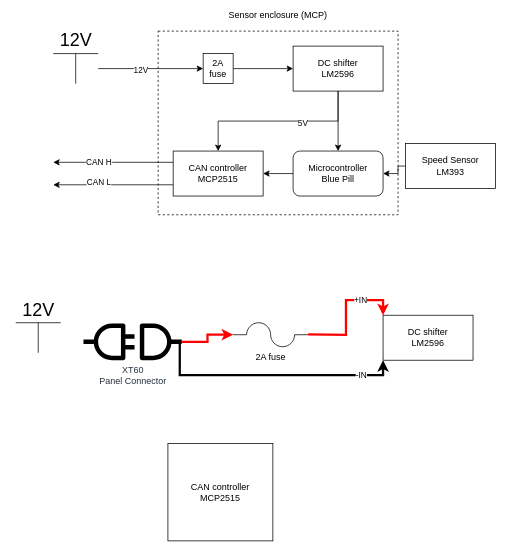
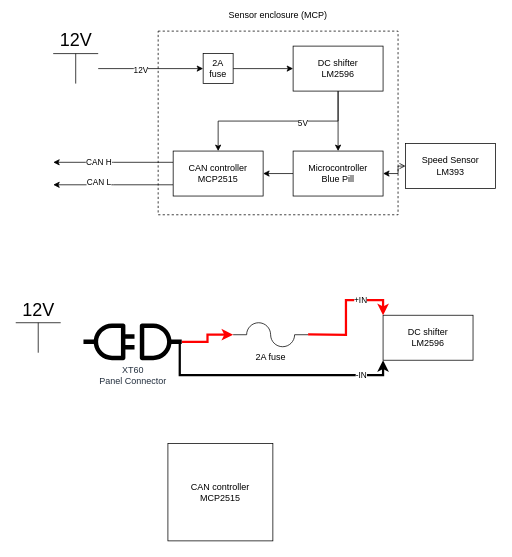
(399, 166) -> (398, 166)
(338, 174) -> (338, 174)
